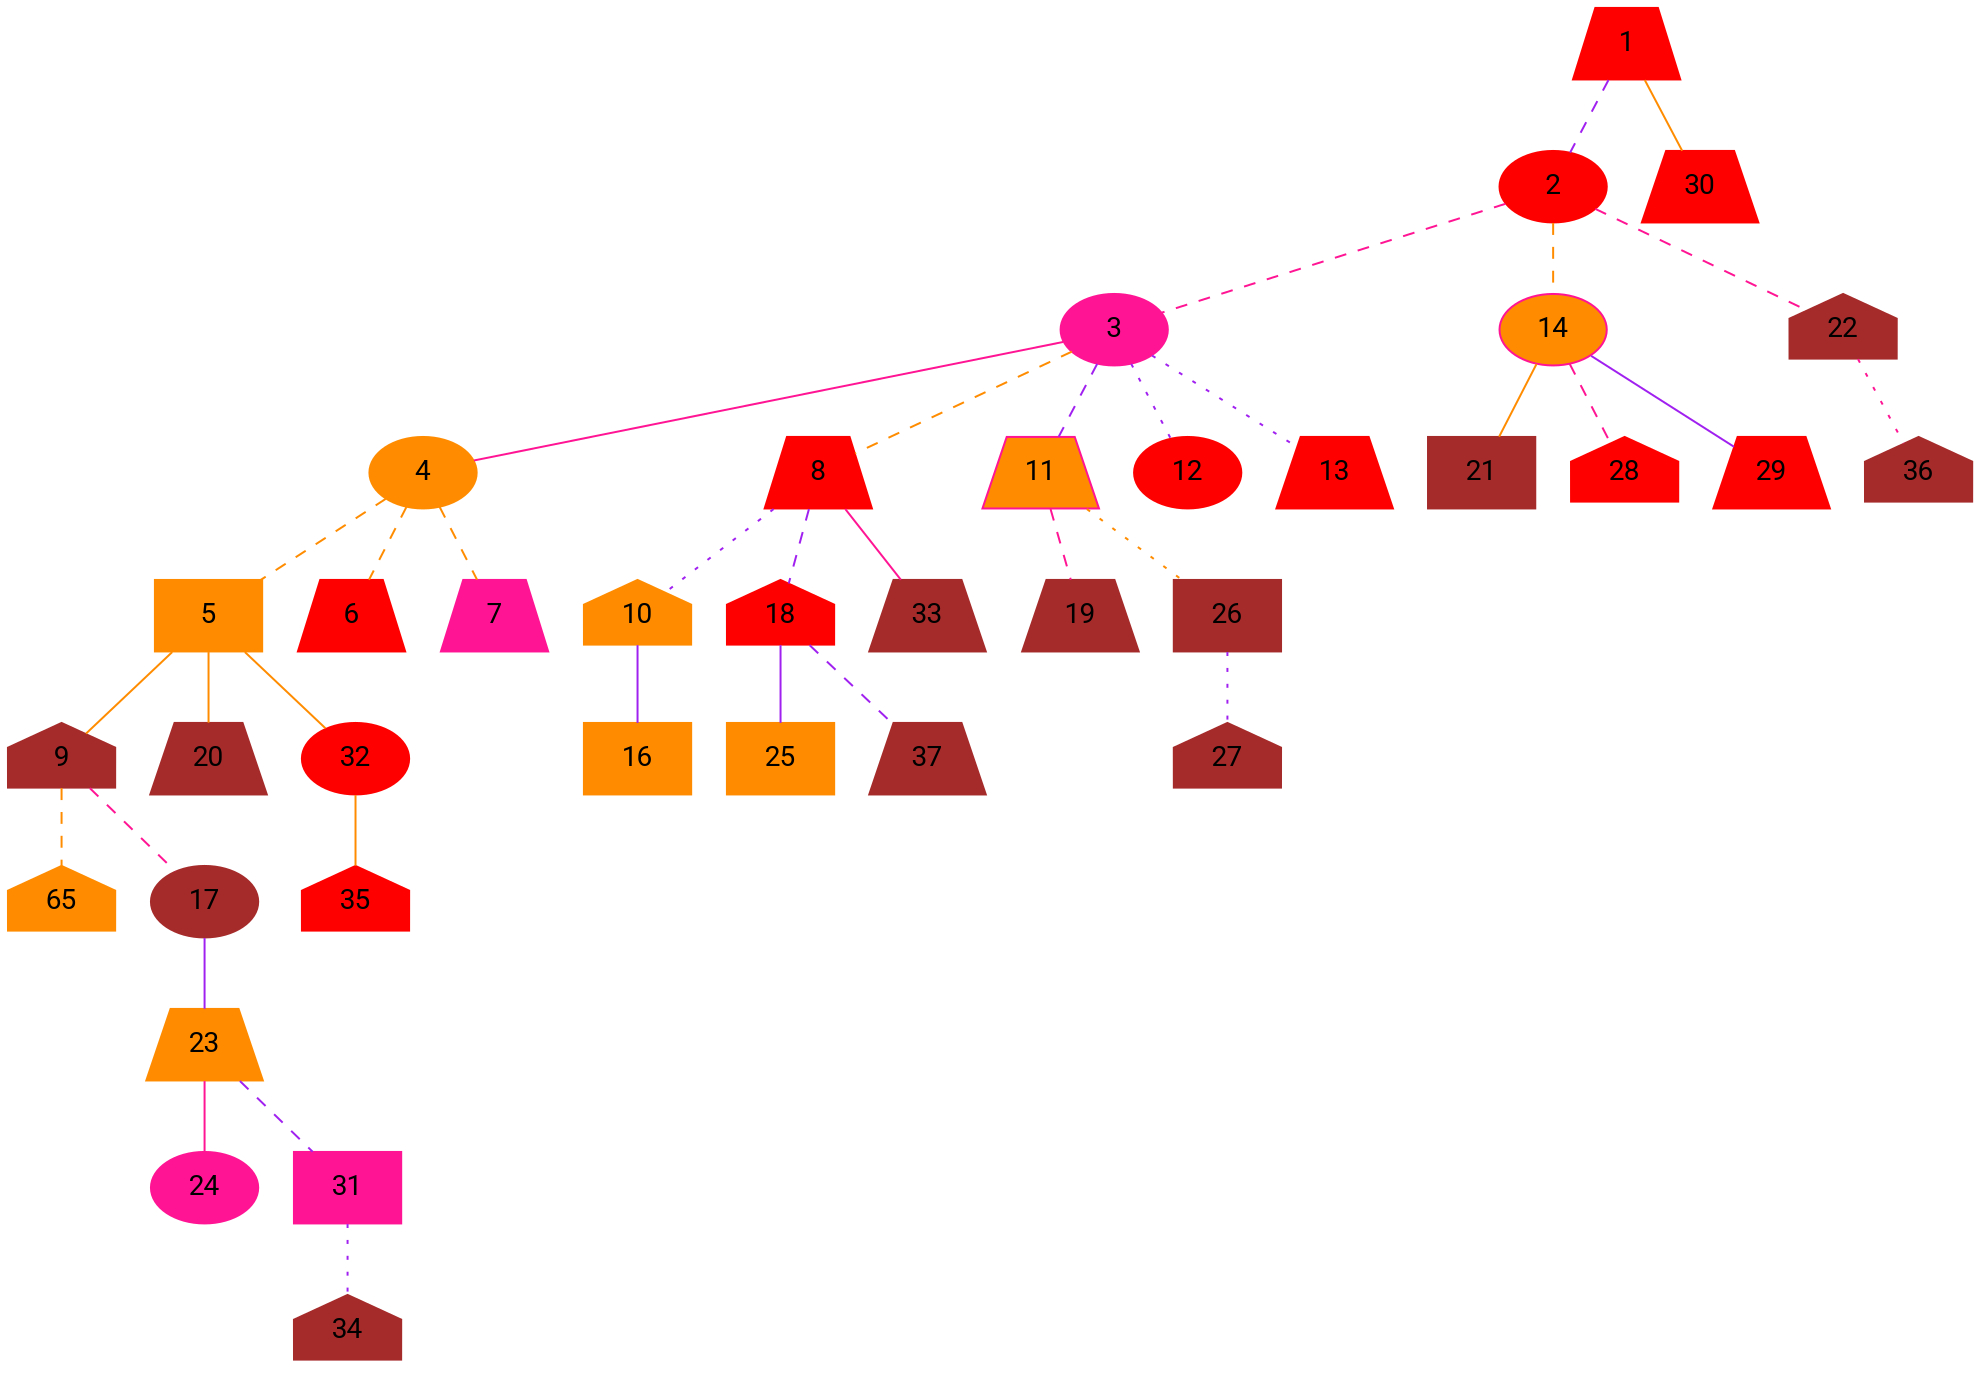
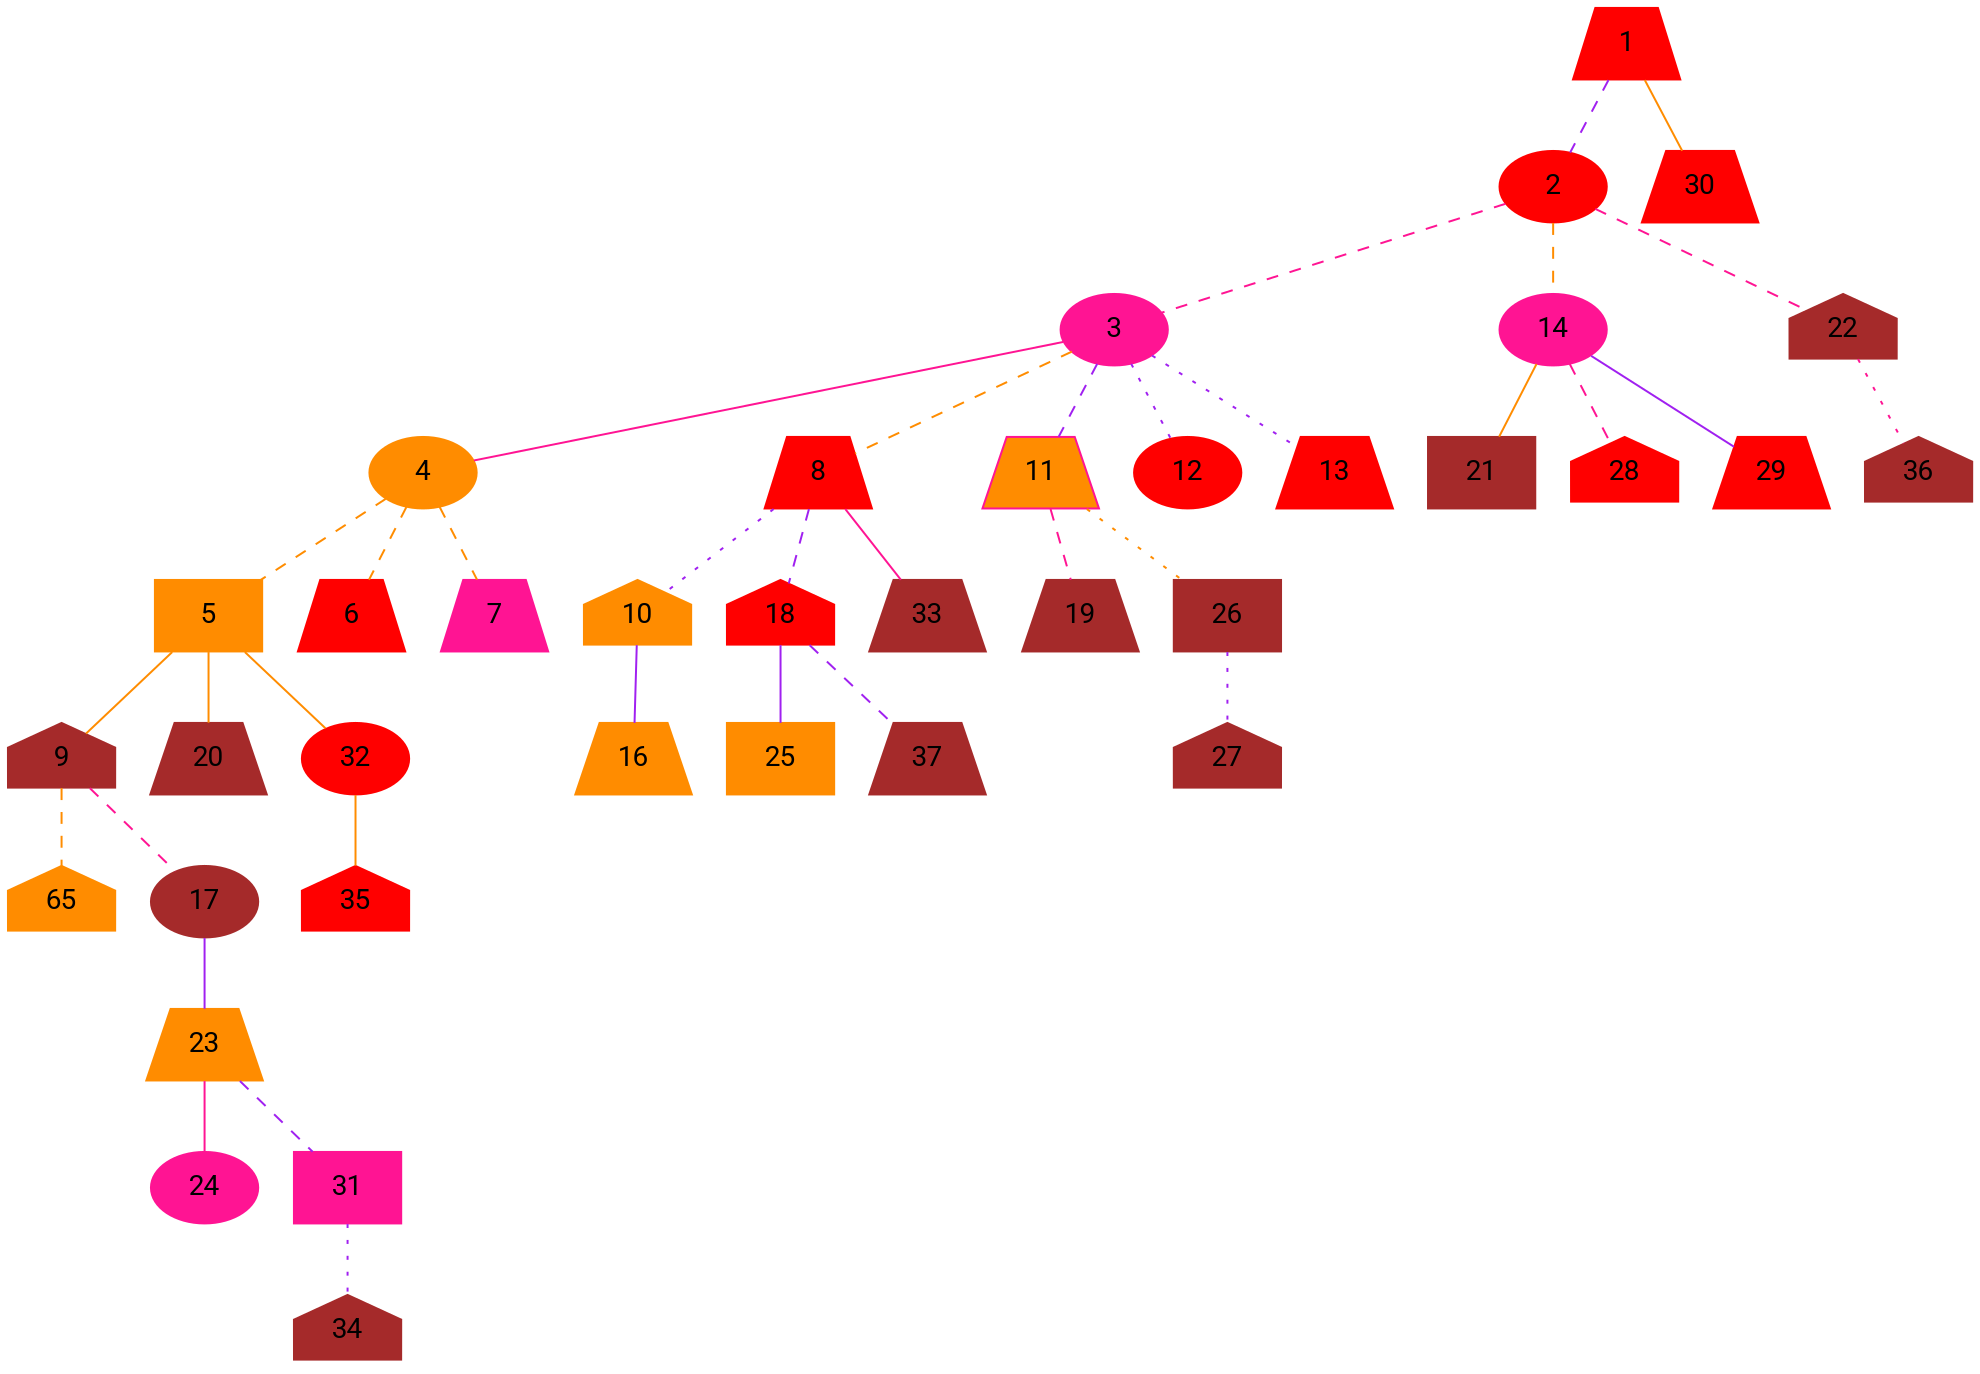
(1553, 330) -> (1553, 330)
(638, 759) -> (634, 759)
